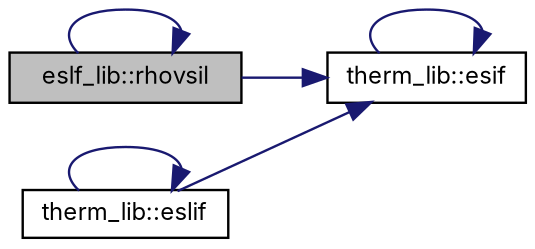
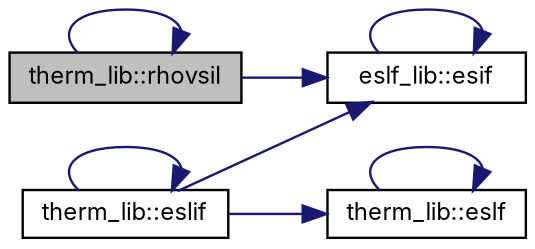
(125, 78) -> (125, 78)
(427, 78) -> (427, 78)
none -> (427, 214)
